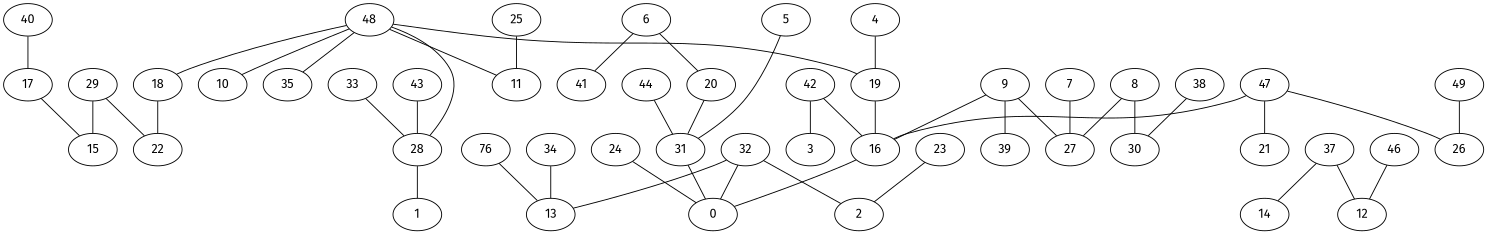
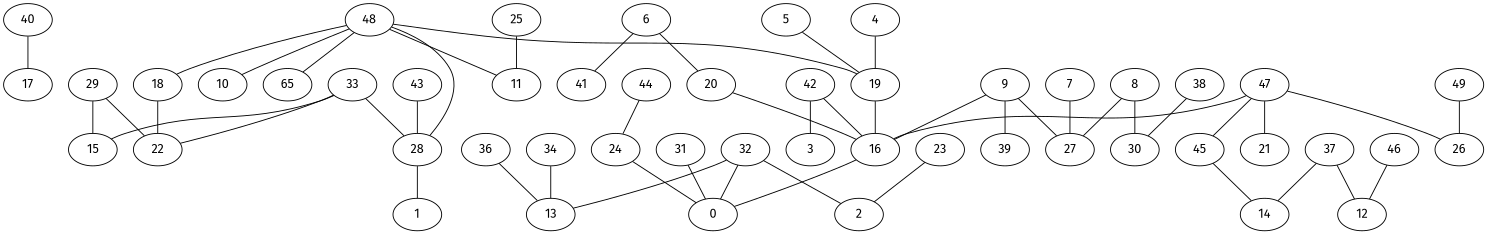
(288, 85) -> (288, 85)
(749, 95) -> (831, 52)
(60, 117) -> (223, 117)
(663, 117) -> (631, 117)
(696, 117) -> (795, 115)
none -> (258, 122)
(486, 150) -> (486, 150)
none -> (1200, 150)
